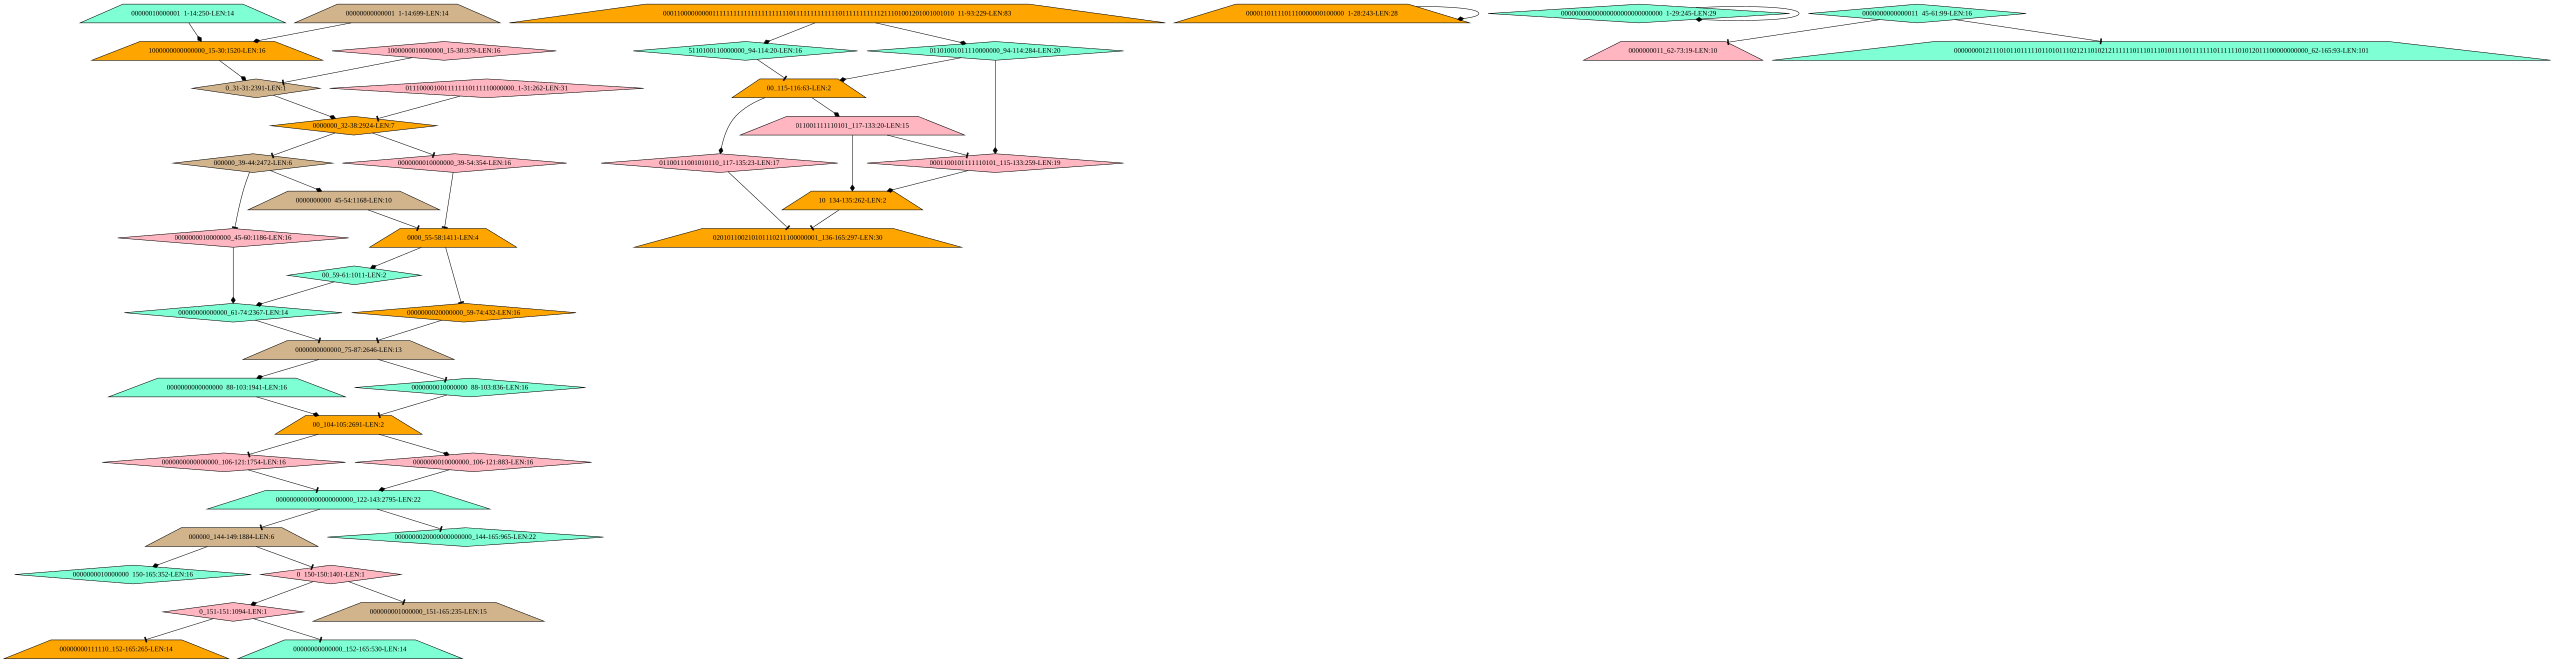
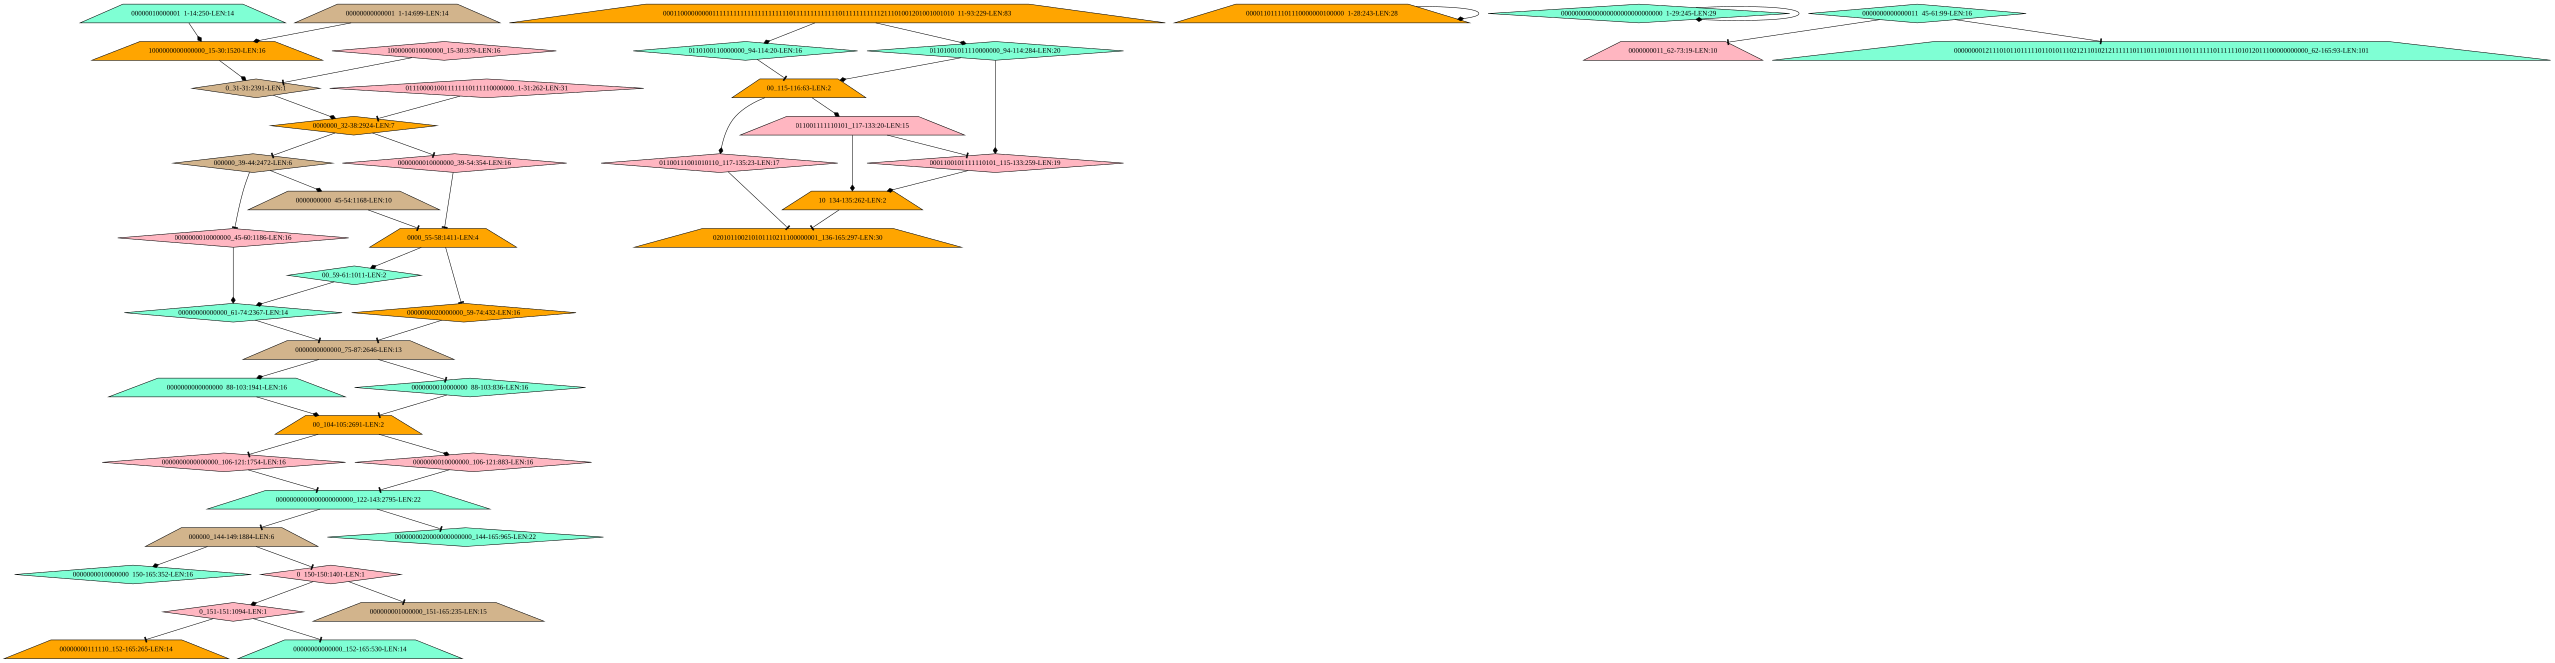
(745, 51) -> (745, 51)
(417, 479) -> (415, 480)
